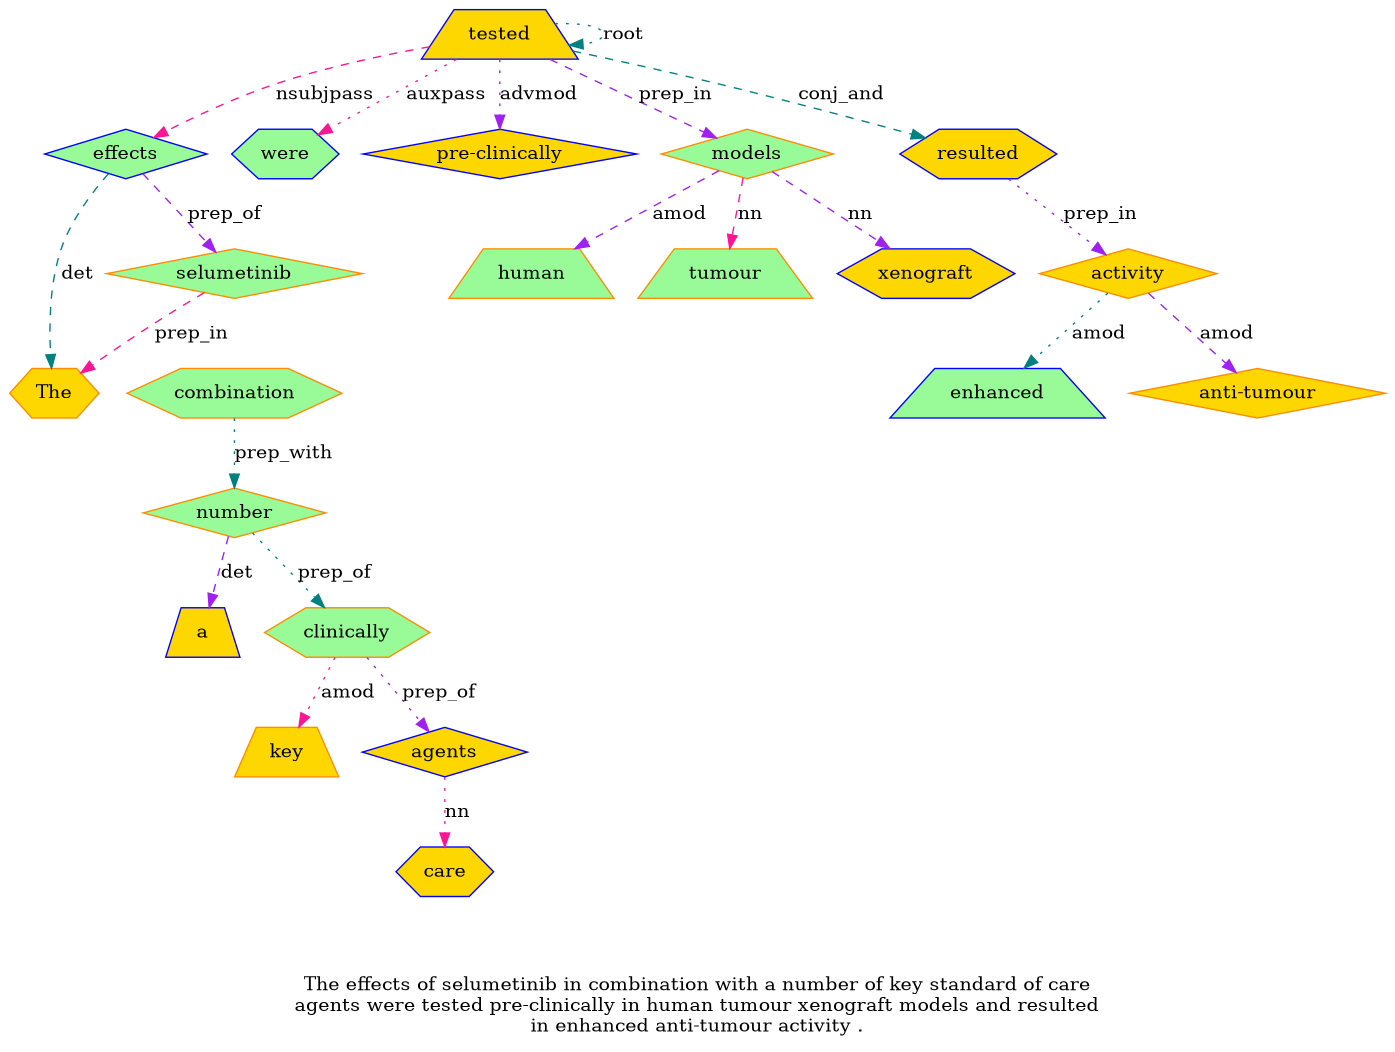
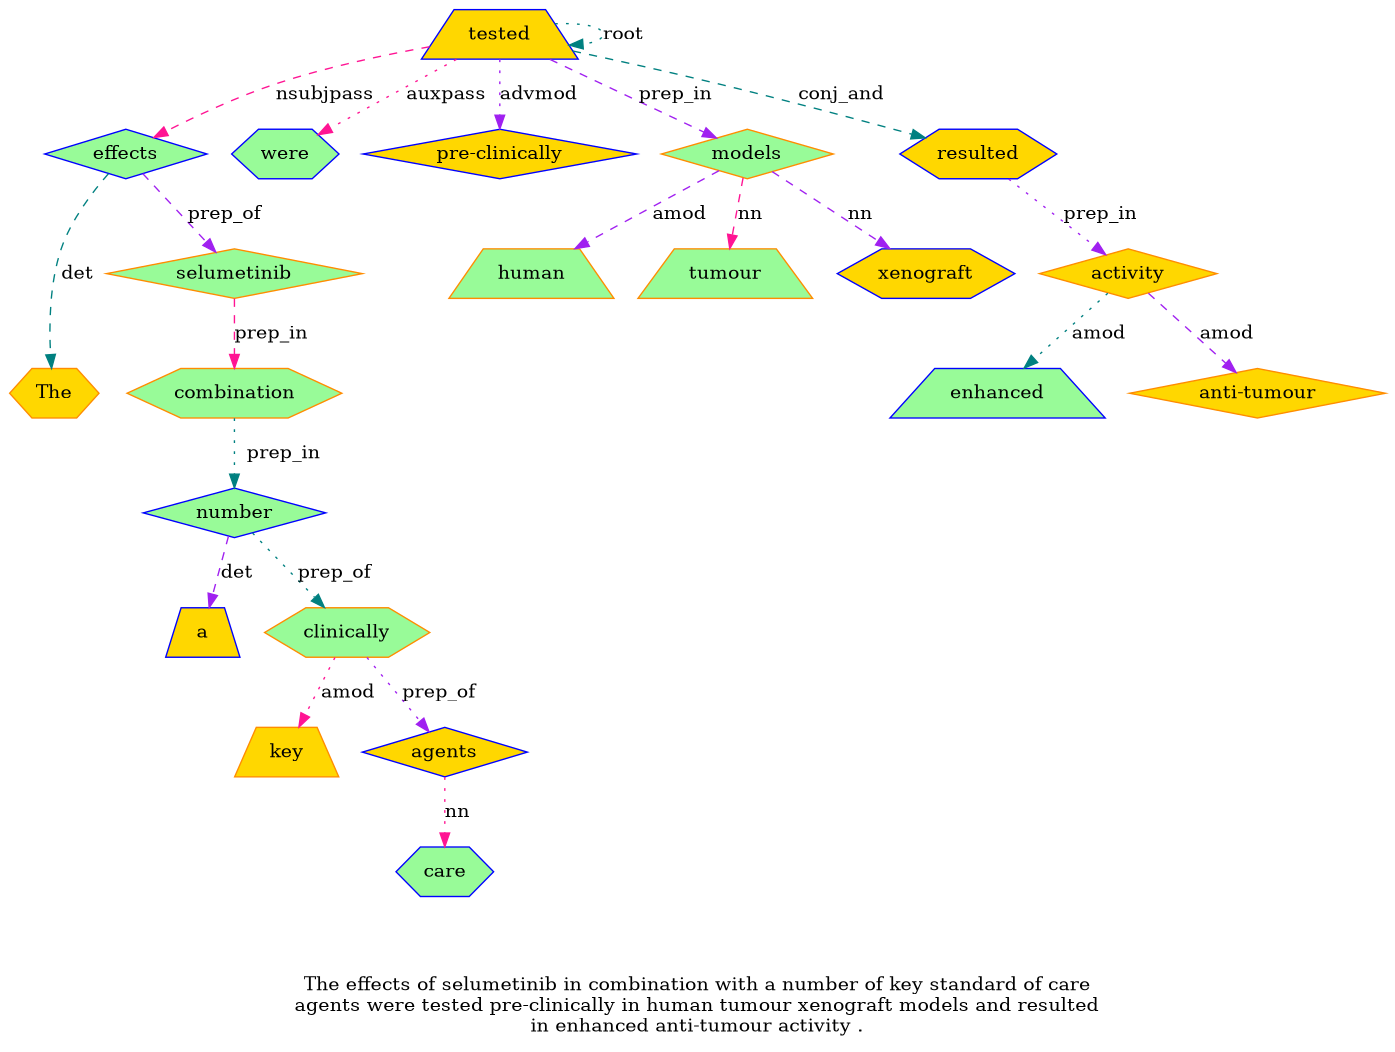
(148, 328) -> (234, 327)
(284, 453) -> (284, 453)
(234, 513) -> (234, 513)
(445, 872) -> (445, 872)
